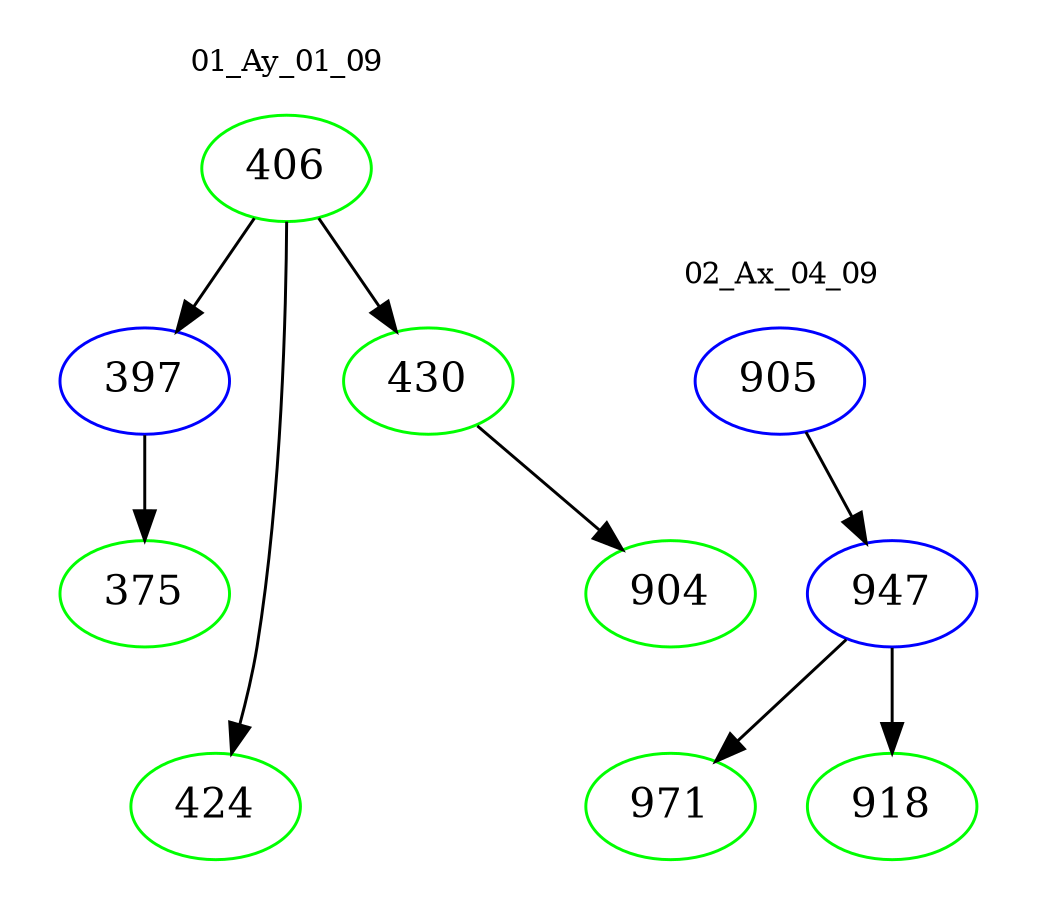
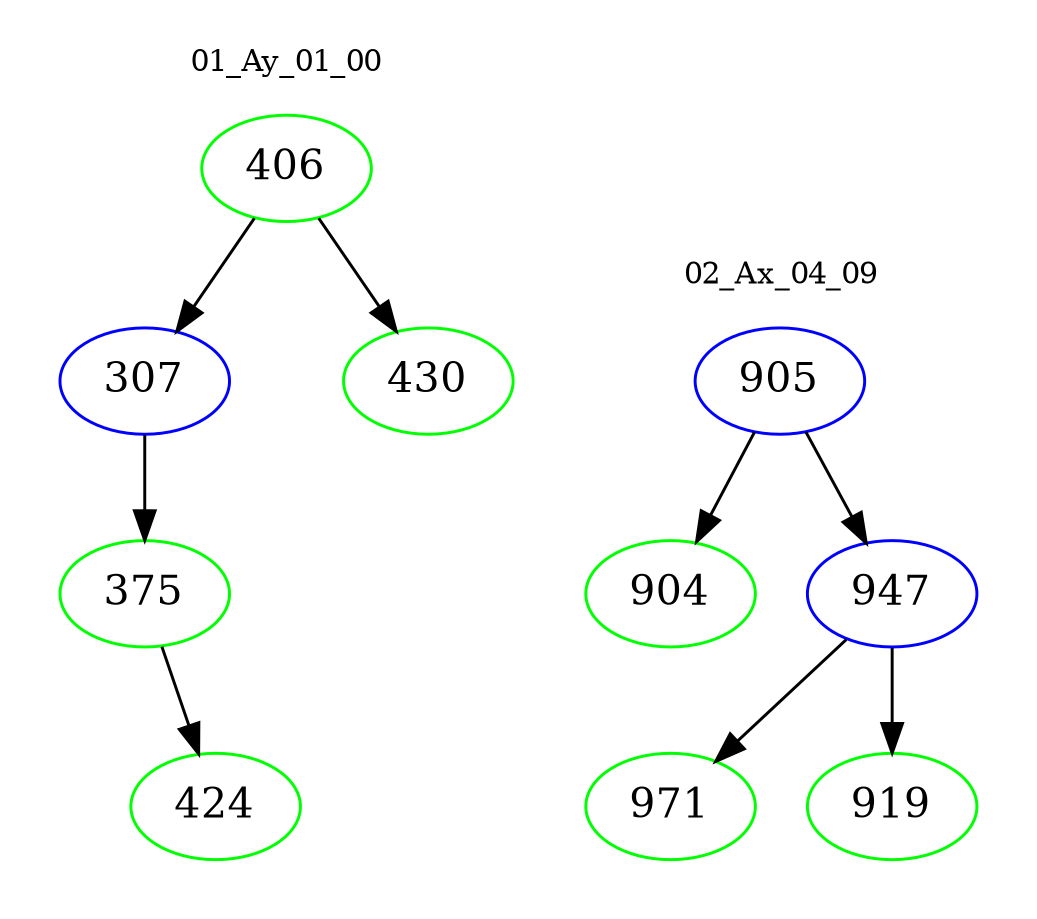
(287, 64) -> (287, 64)
(145, 381) -> (145, 381)
(517, 460) -> (733, 474)
(277, 475) -> (175, 686)
(892, 806) -> (892, 806)
